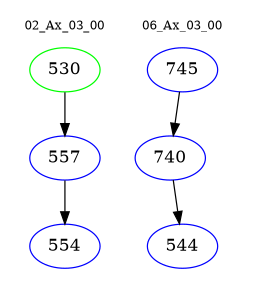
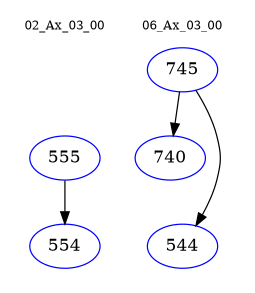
(65, 70) -> none
(65, 158) -> (65, 158)
(175, 196) -> (220, 152)
